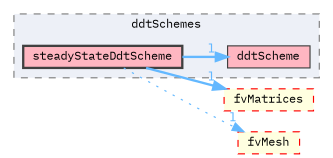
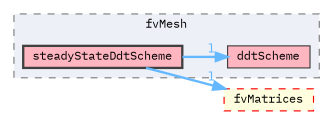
(167, 25) -> (167, 25)
(269, 143) -> none
